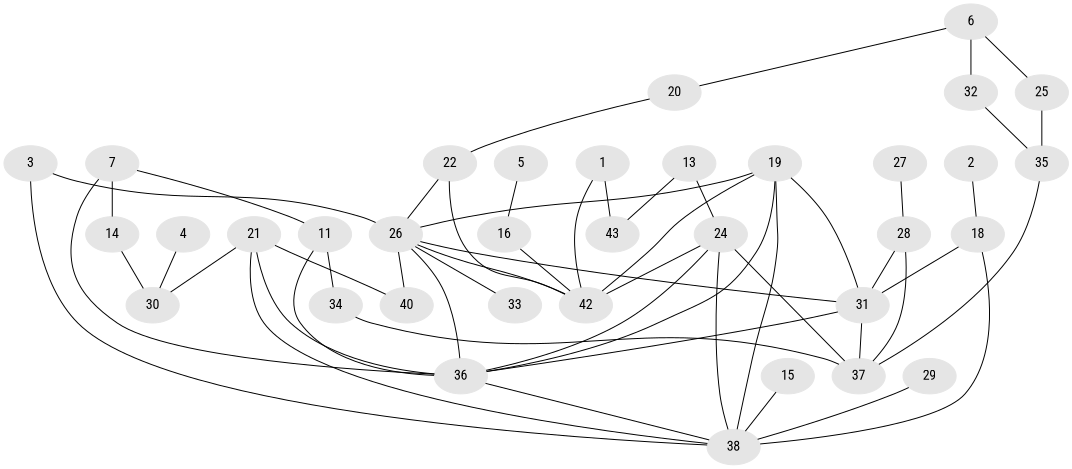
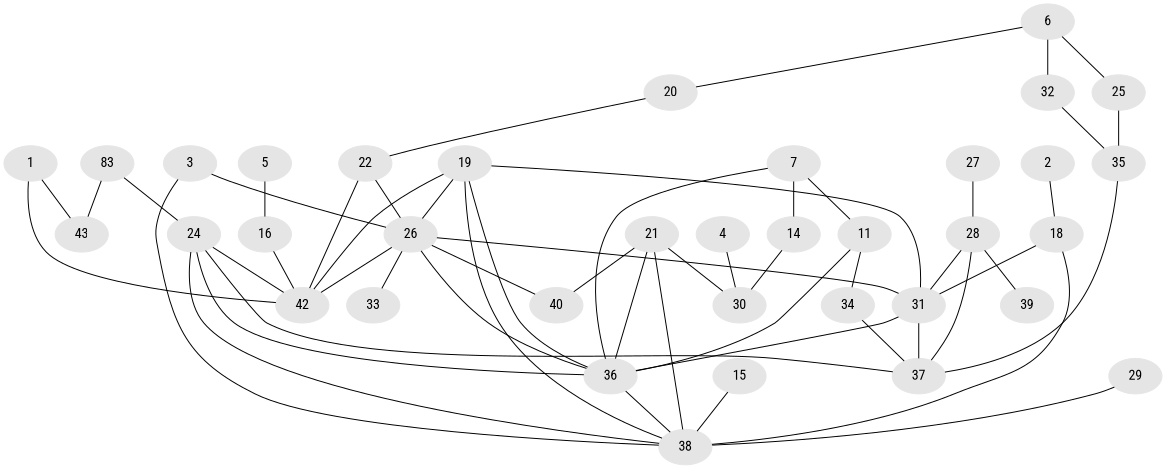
(689, 163) -> (107, 163)
none -> (1027, 305)
